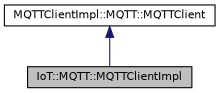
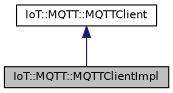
(110, 15) -> (87, 15)
